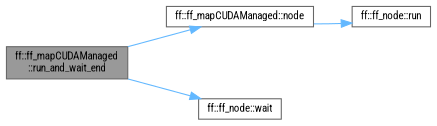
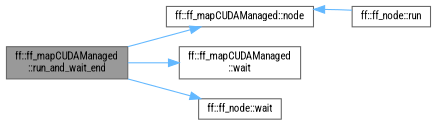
(328, 24) -> (338, 10)
none -> (240, 63)
